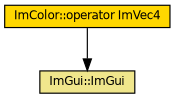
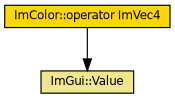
(87, 82) -> (87, 82)
